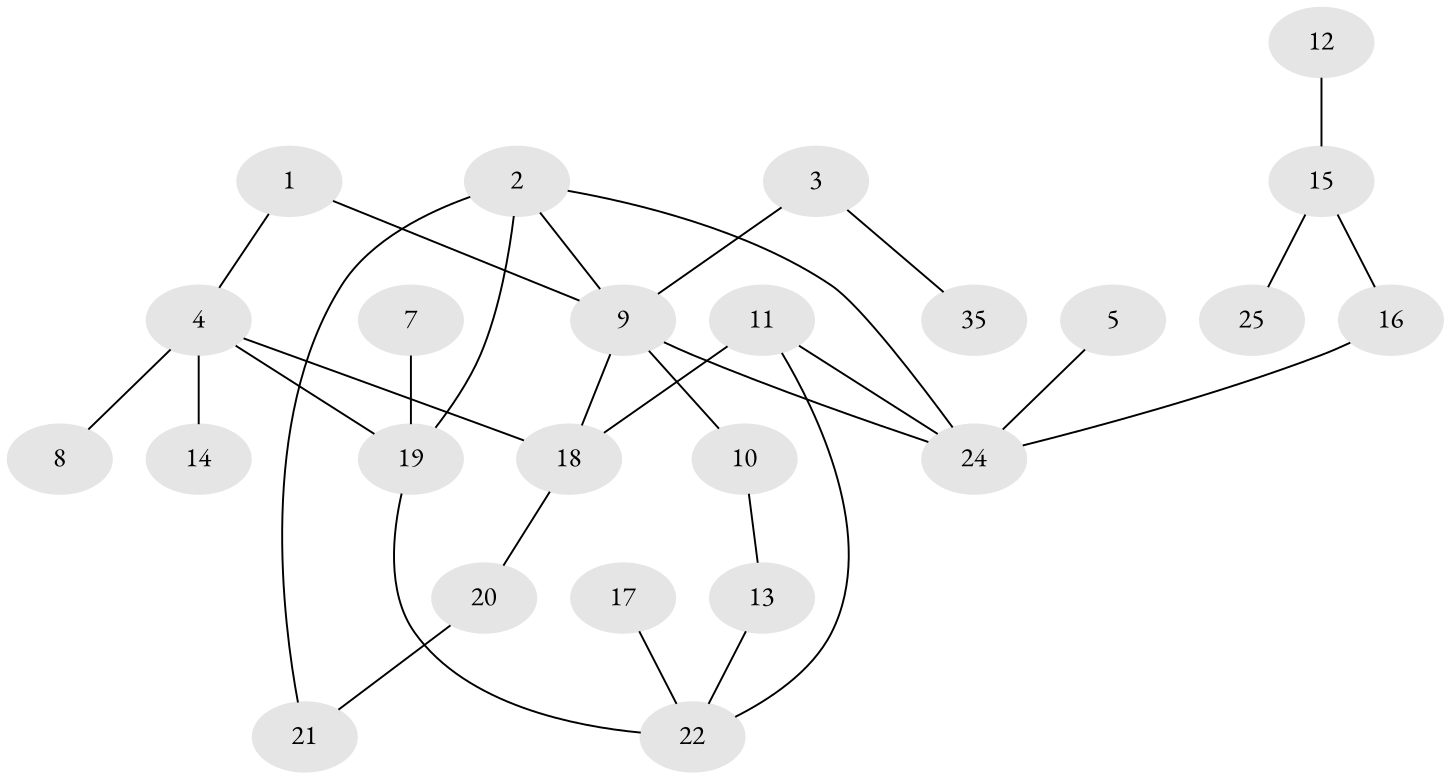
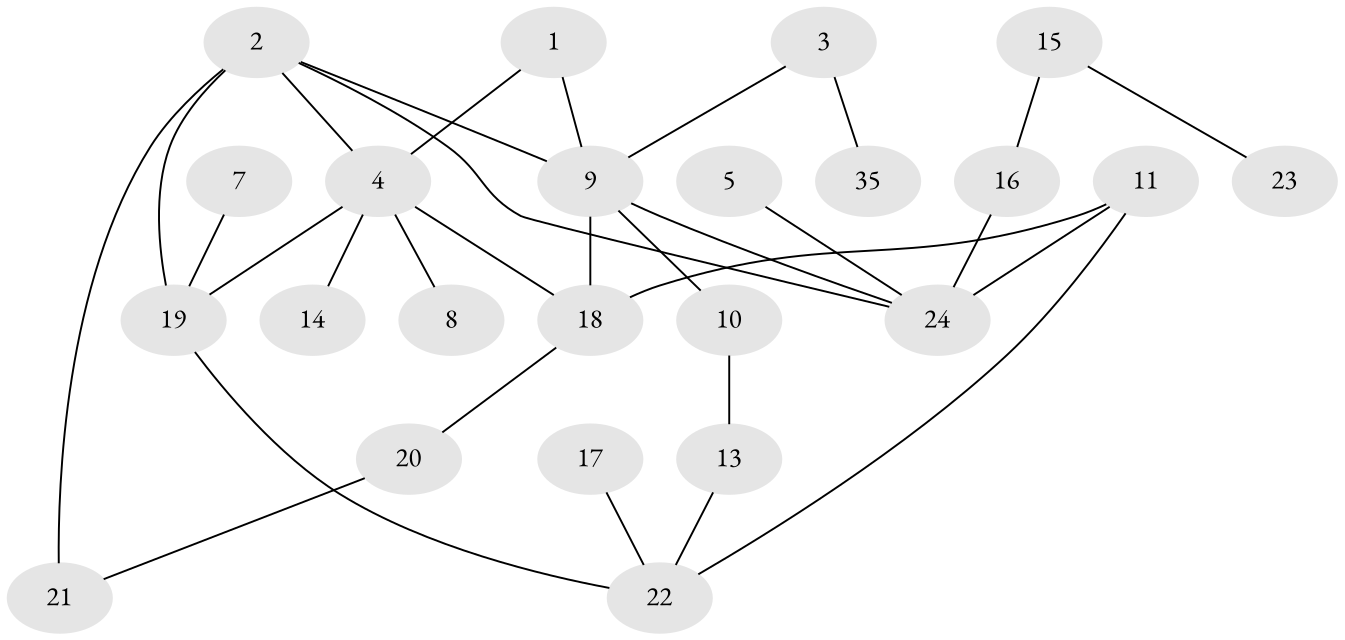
(1321, 42) -> none
none -> (317, 112)
(1252, 320) -> (1285, 181)
